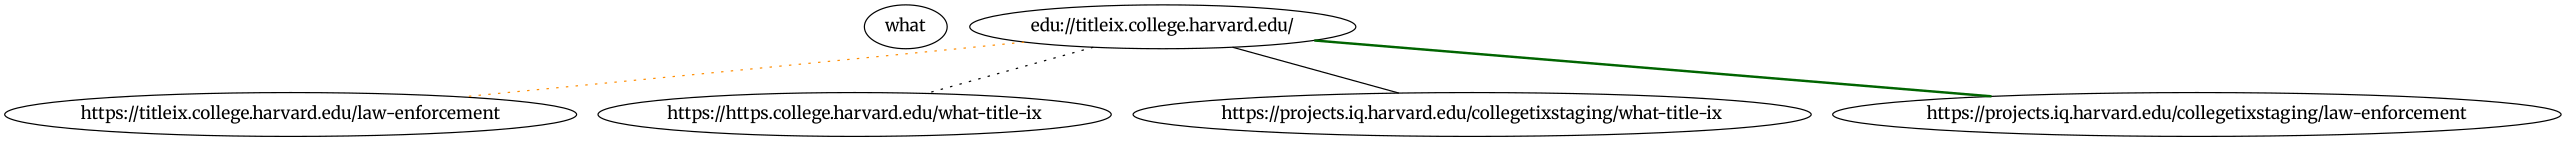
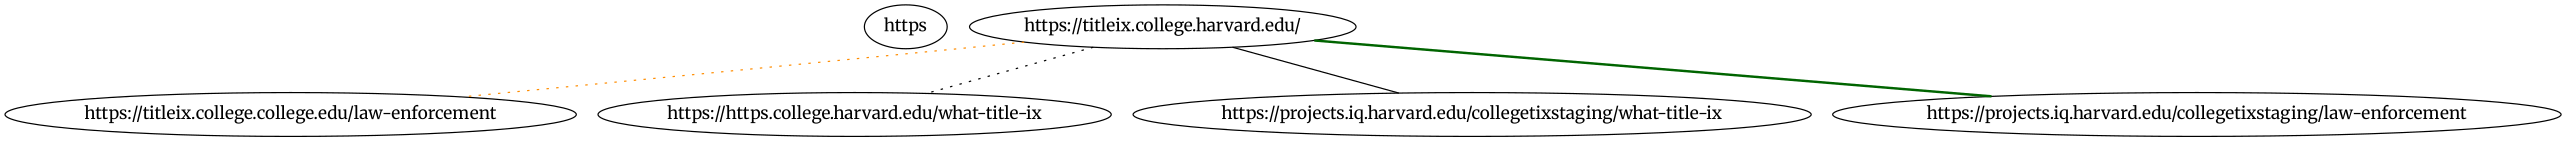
(906, 27) -> (906, 27)
(1163, 27) -> (1163, 27)
(291, 114) -> (291, 114)
